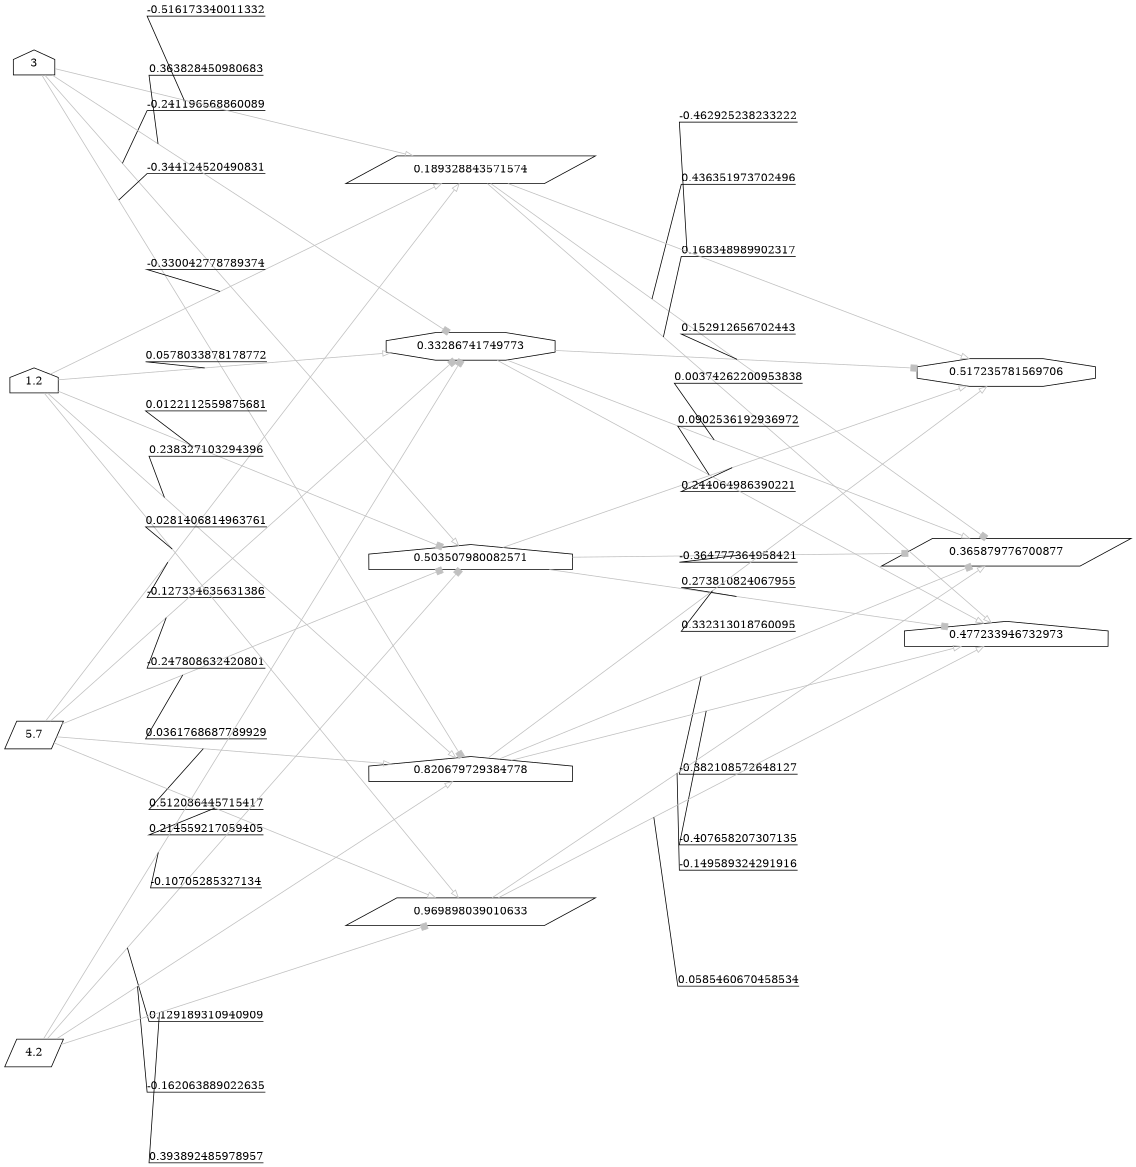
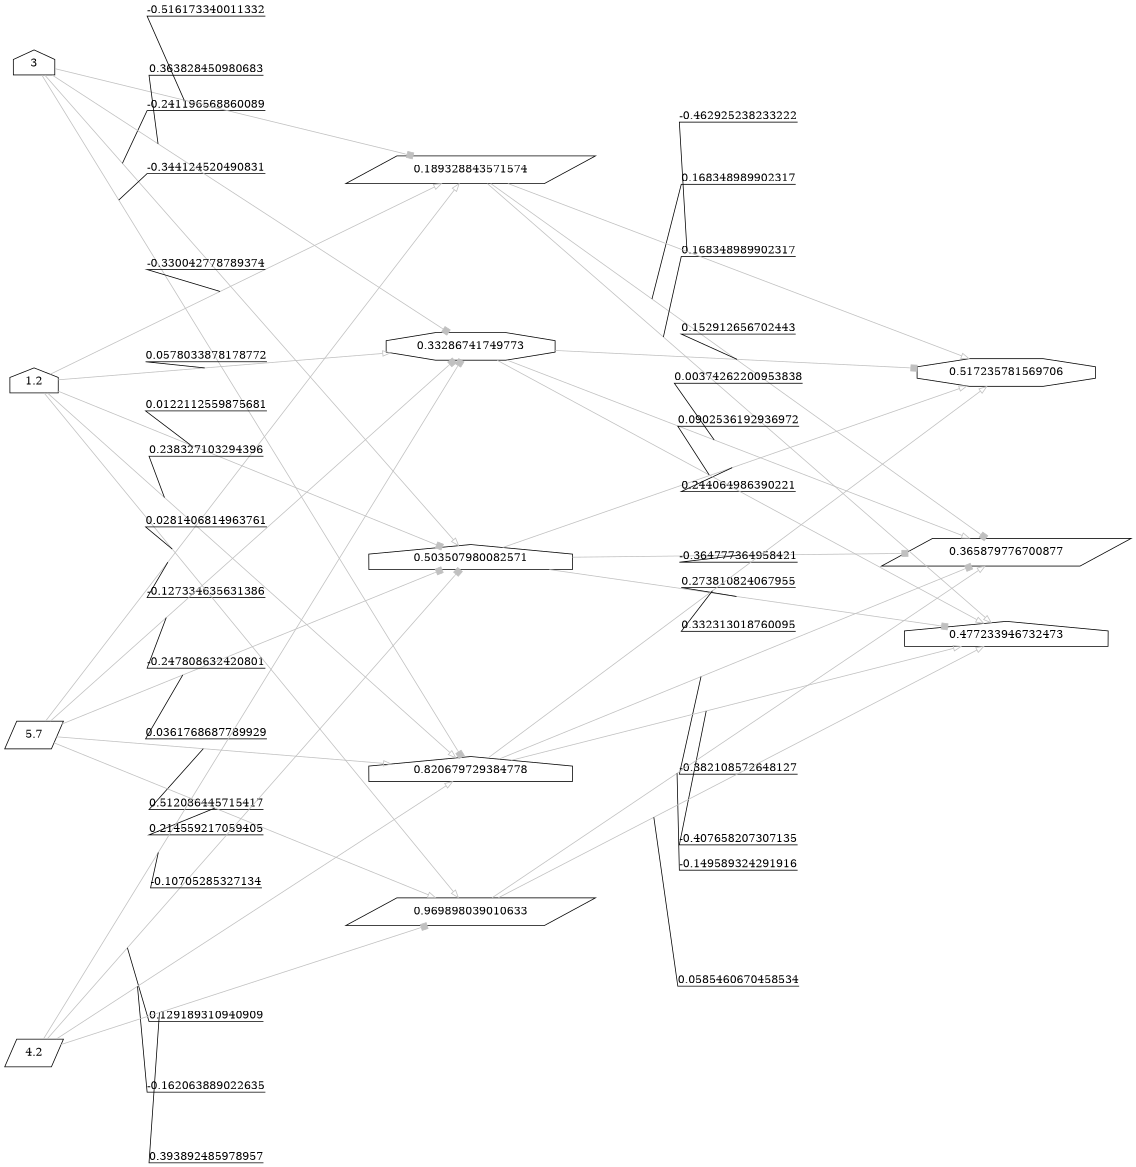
(230, 111) -> (230, 111)
(738, 179) -> (738, 179)
(1006, 635) -> (1006, 635)
